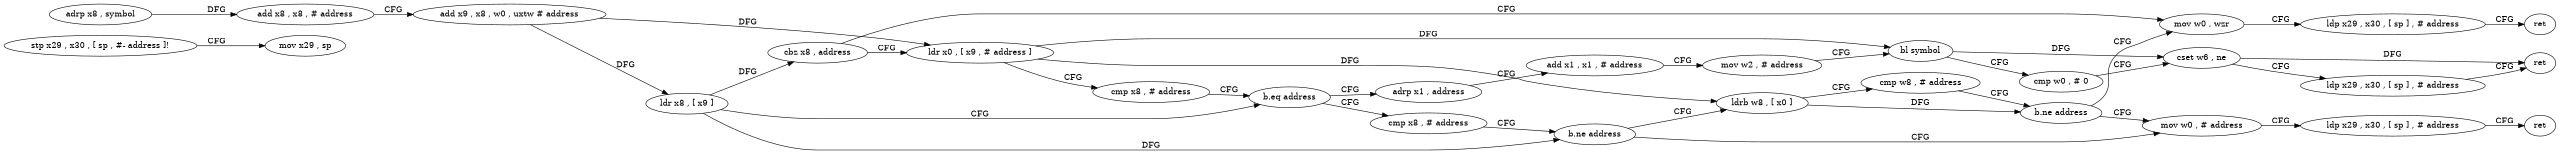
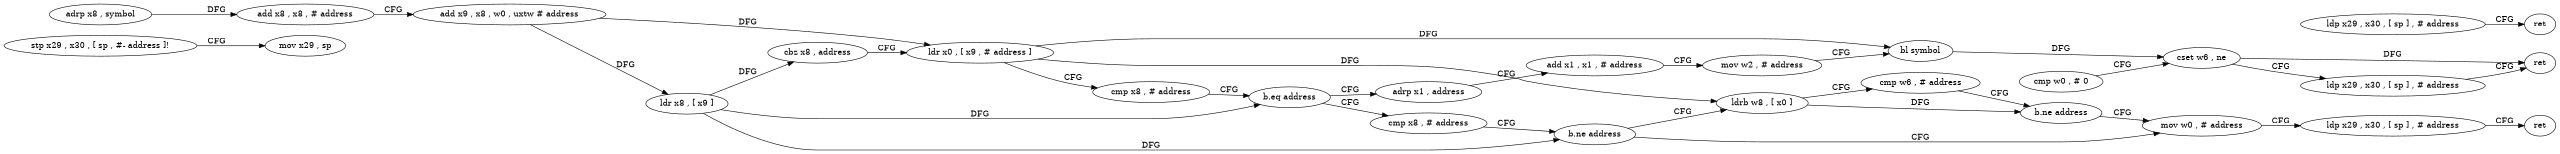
(2202, 24) -> none
(1985, 66) -> none
(1921, 83) -> (1921, 83)
(980, 114) -> (980, 114)
